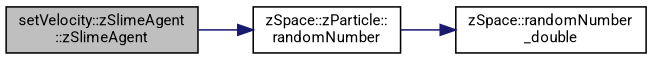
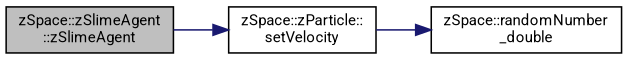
(102, 30) -> (90, 30)
(327, 30) -> (302, 30)
